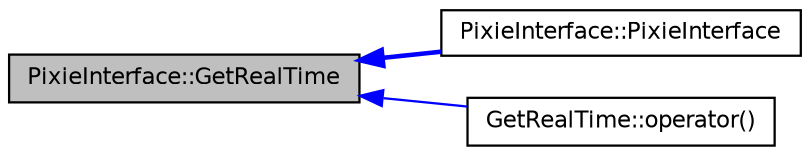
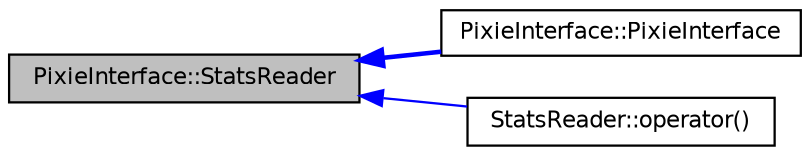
(184, 78) -> (184, 78)
(621, 122) -> (621, 122)
